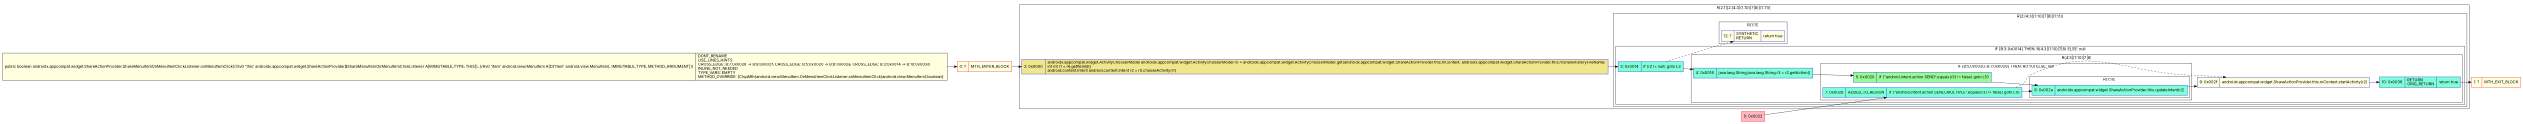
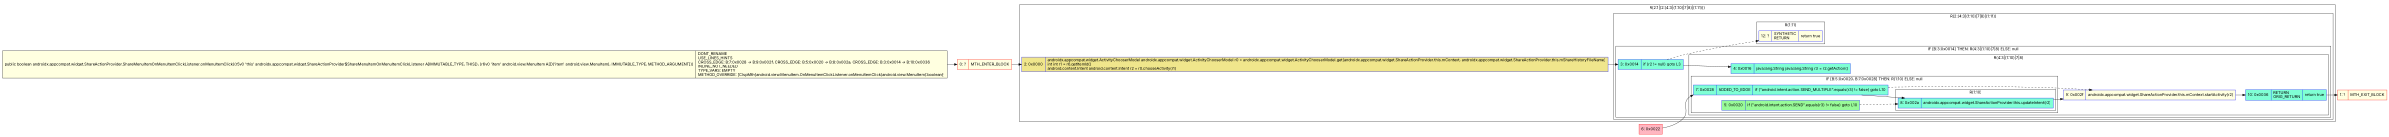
(1832, 75) -> none
(2013, 84) -> (1877, 104)
(1866, 92) -> (1735, 90)
